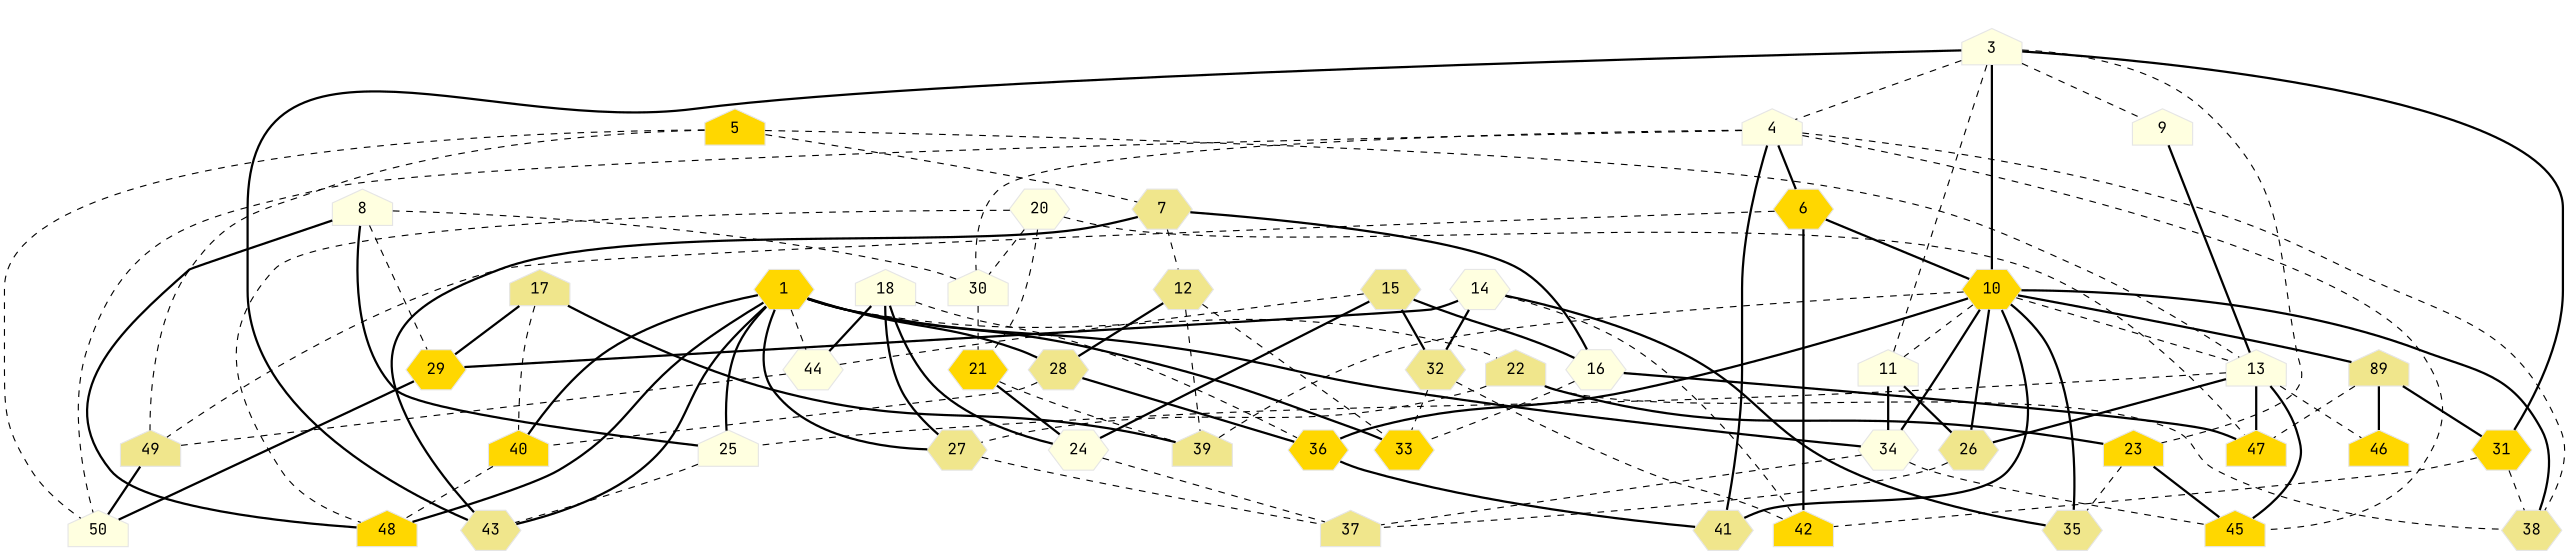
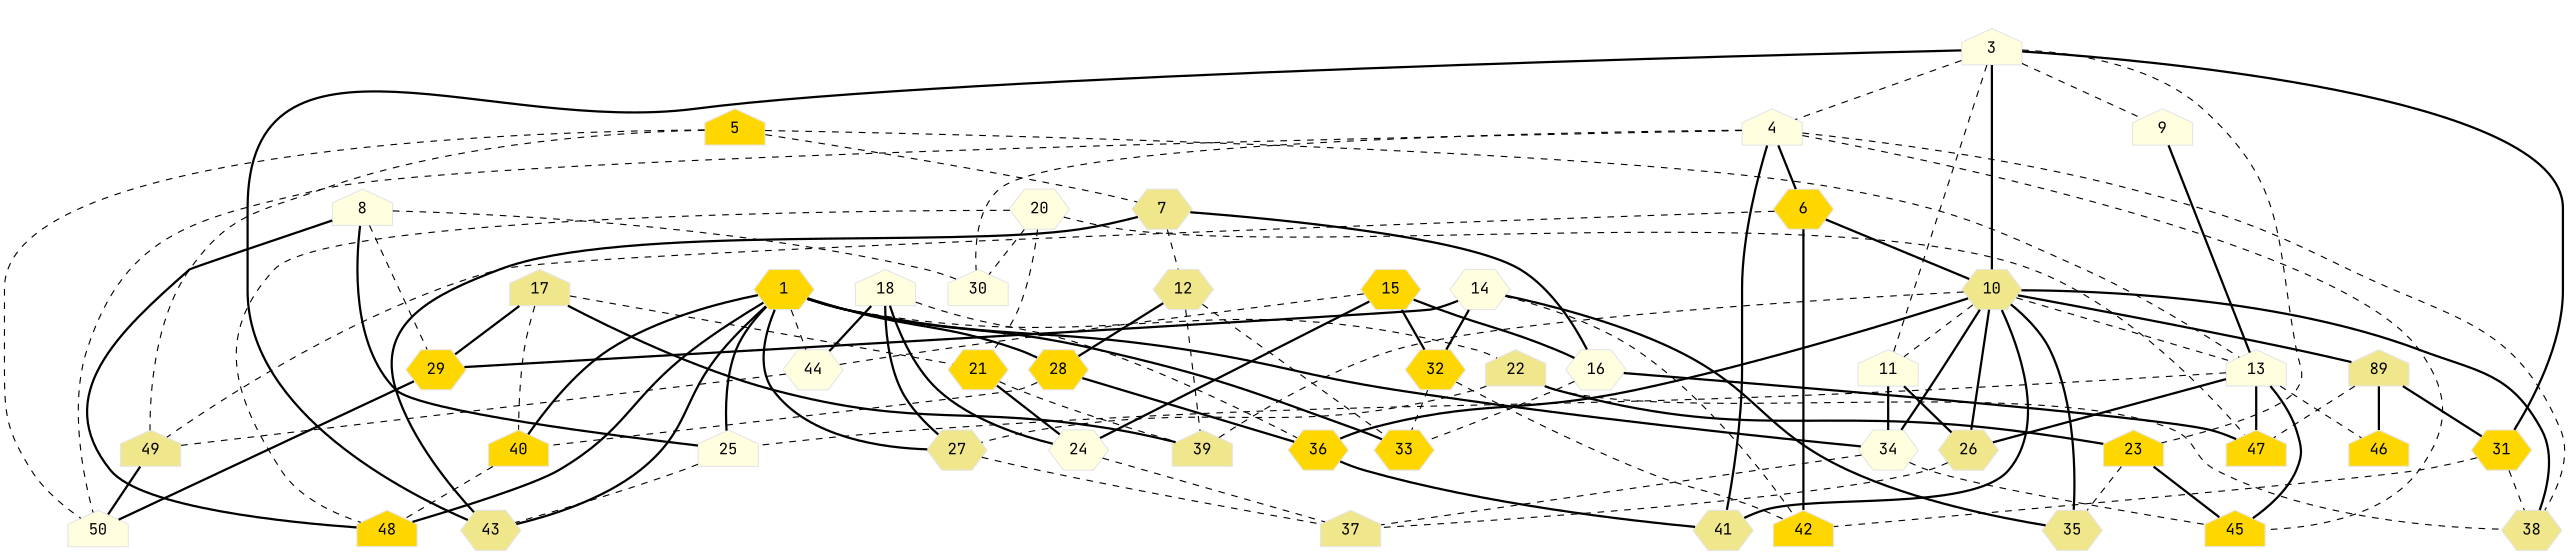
(1391, 289) -> (1391, 289)
(1992, 289) -> (1992, 289)
(978, 328) -> (780, 333)
(1058, 370) -> (1058, 370)
(1435, 370) -> (1435, 370)
